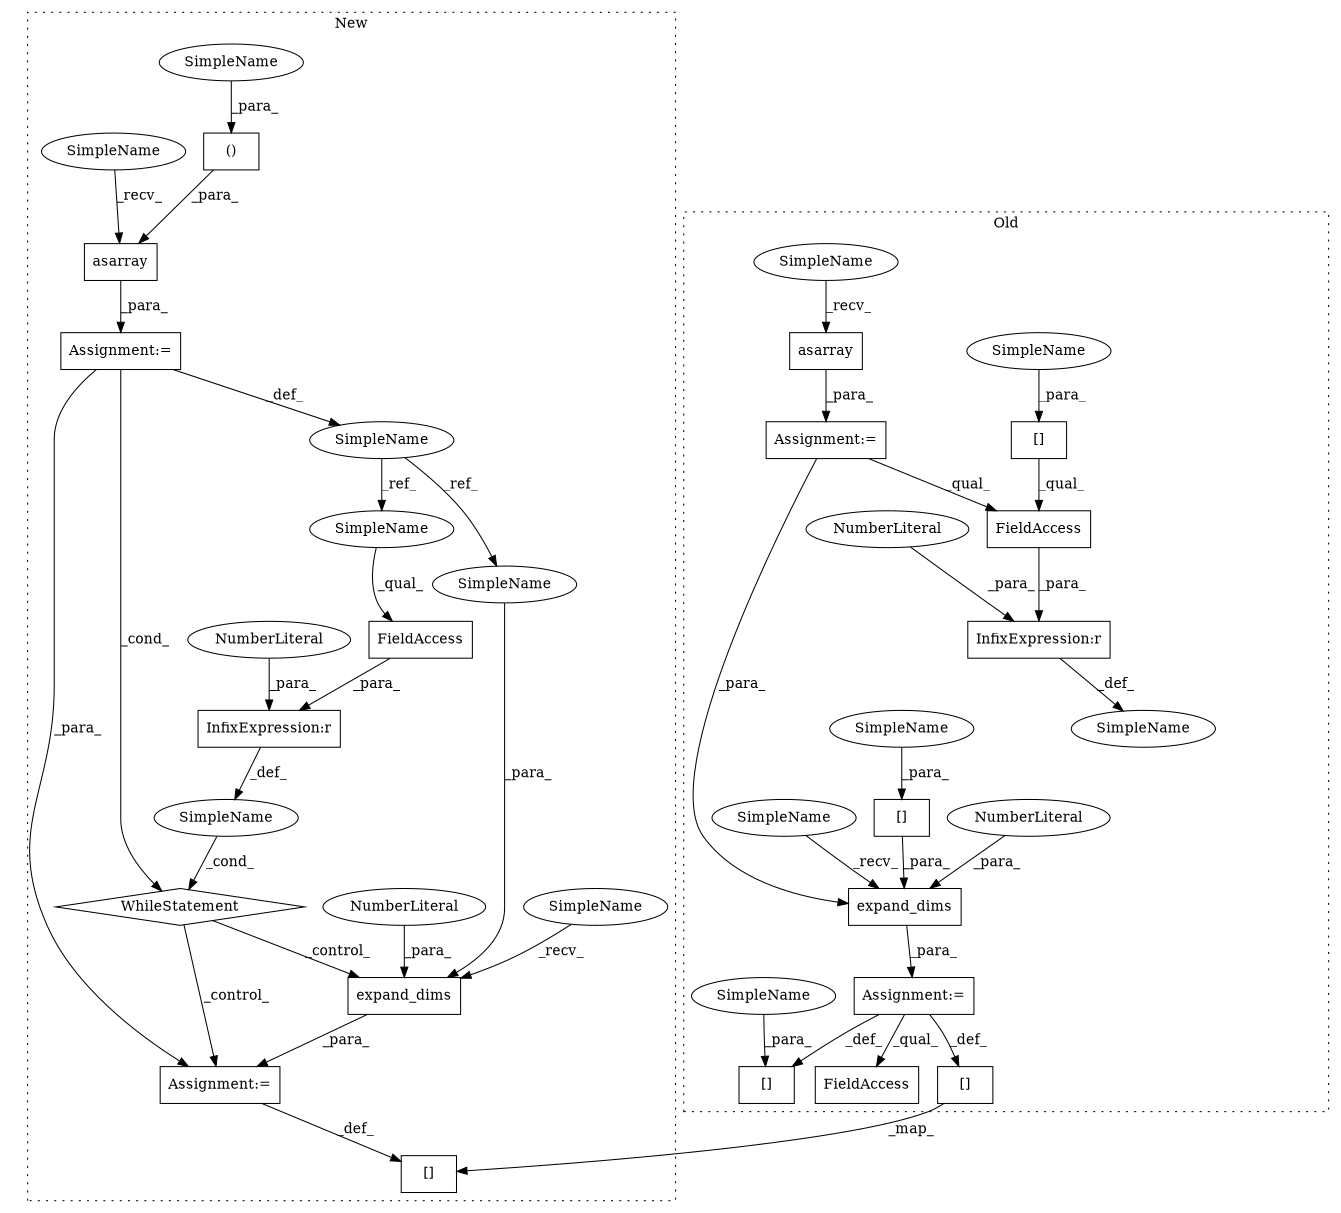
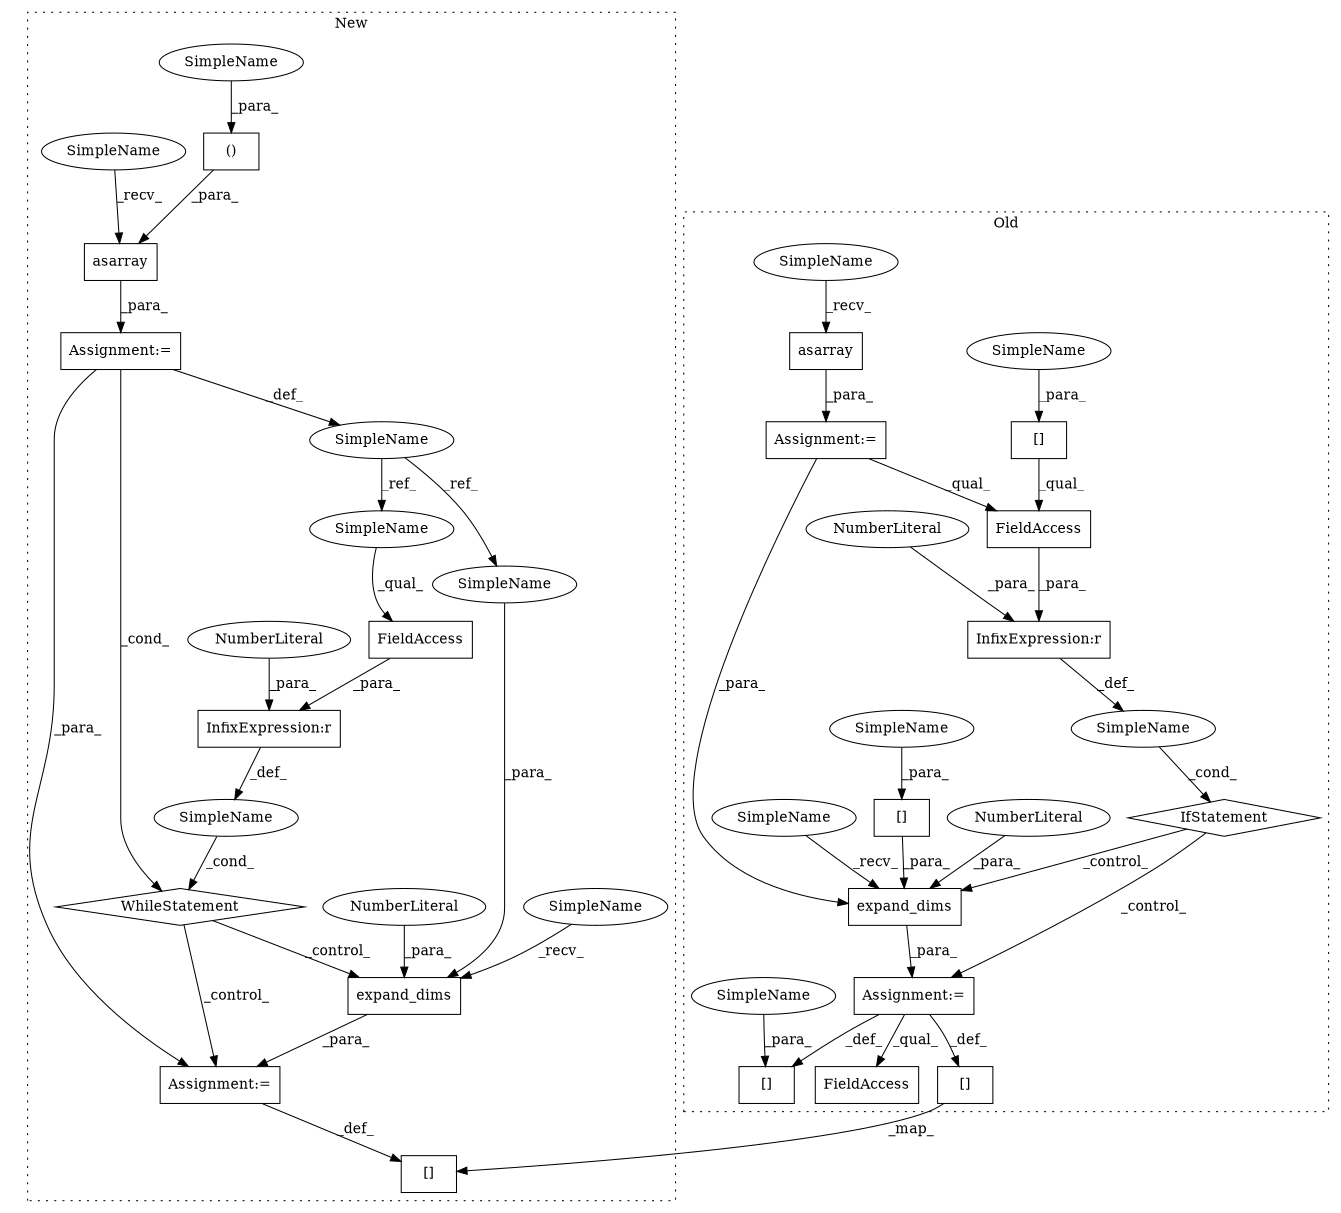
none -> (1224, 818)
